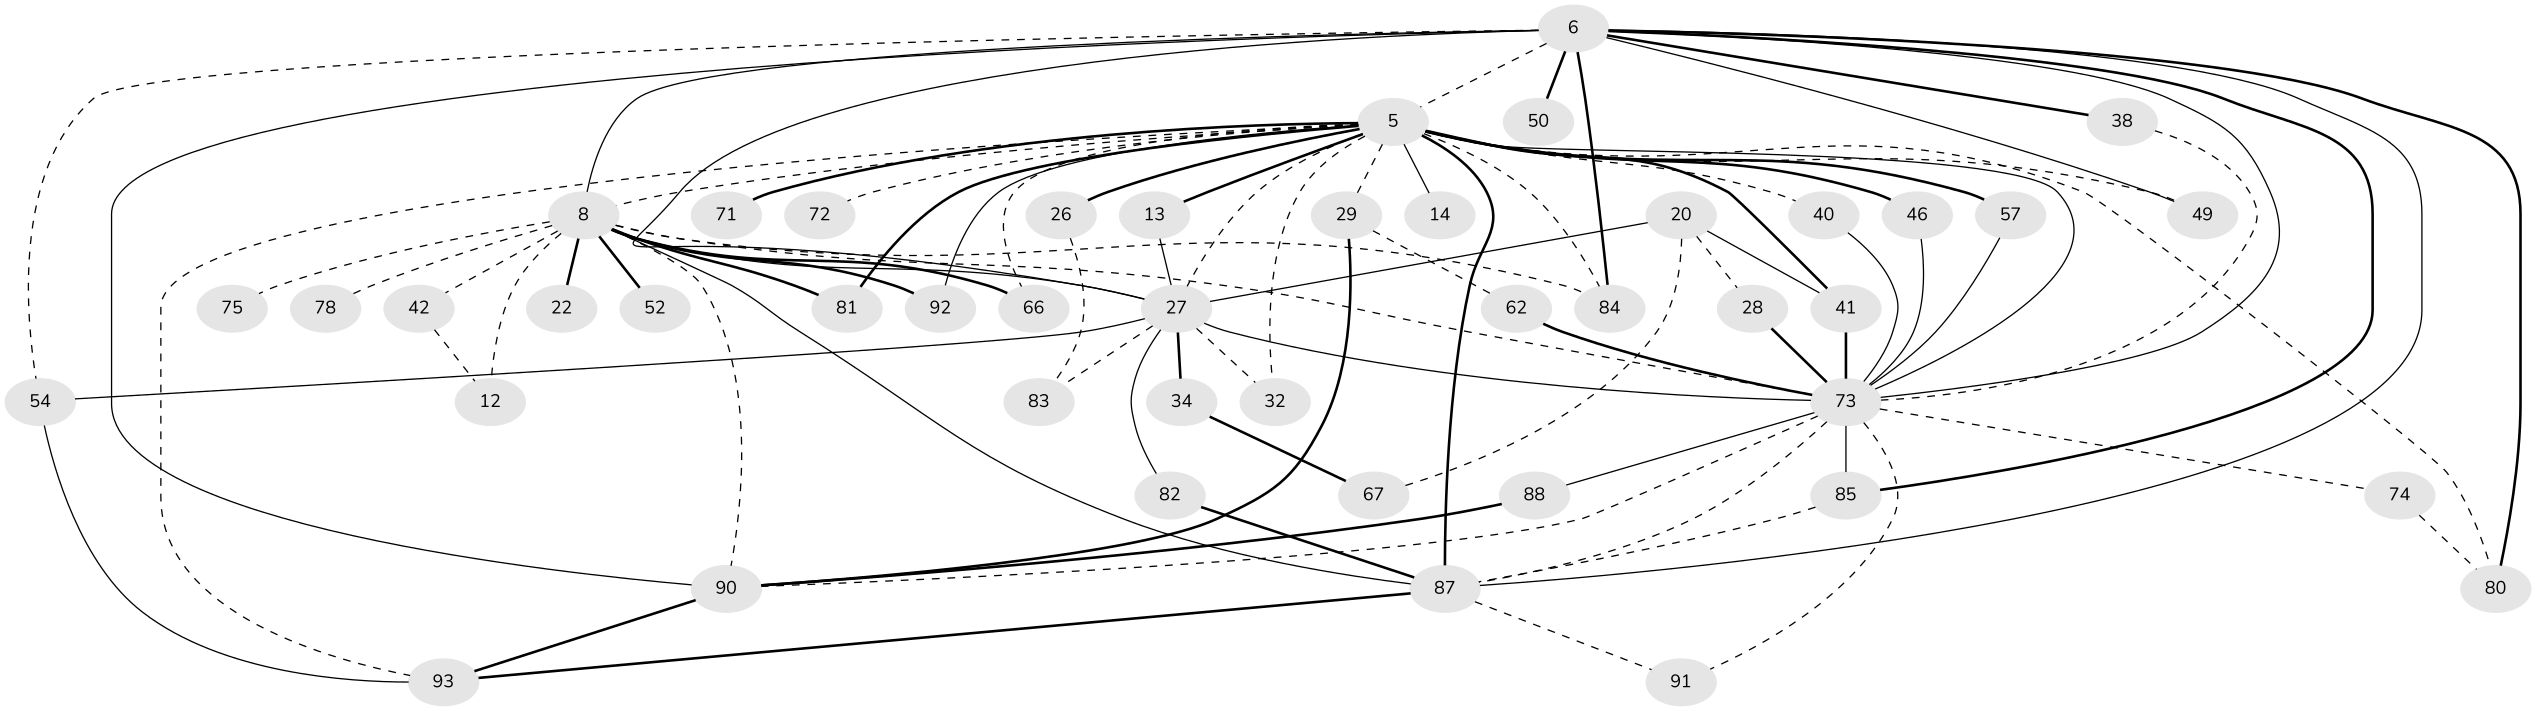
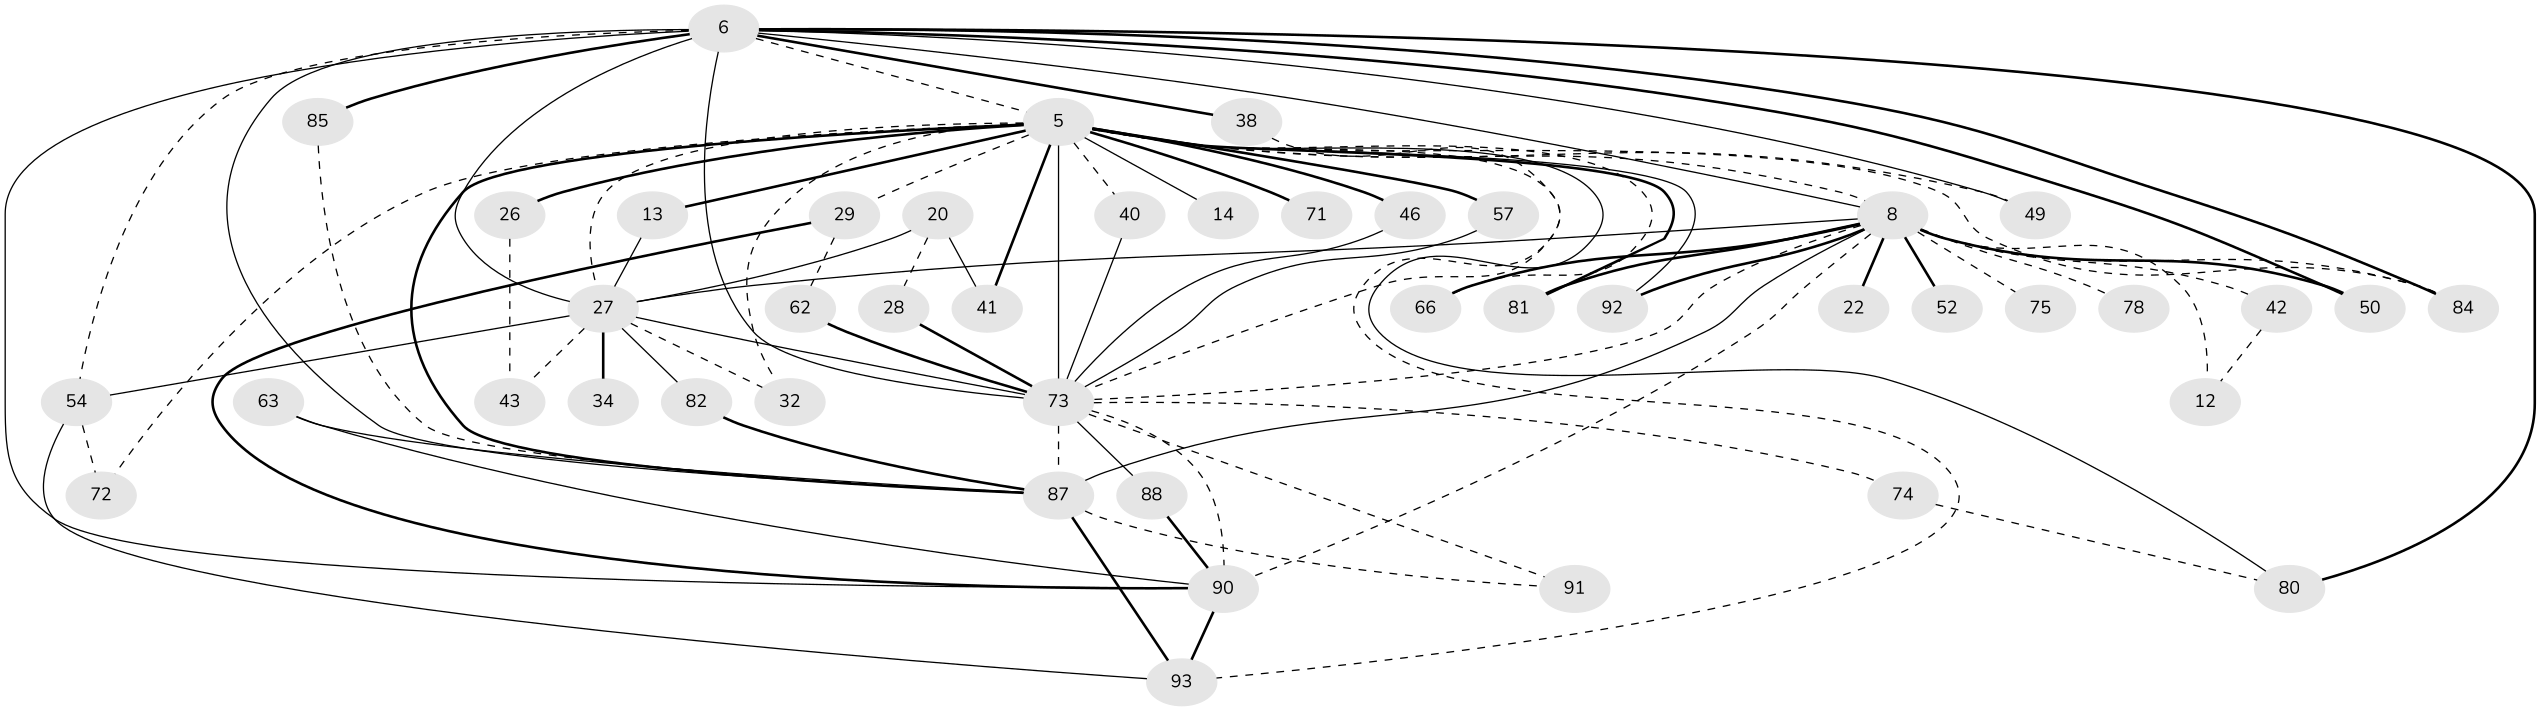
(2063, 186) -> (1420, 357)
none -> (2132, 261)
(1846, 356) -> none
none -> (269, 402)
(1039, 402) -> (510, 402)
none -> (89, 449)
(1846, 449) -> none
(1374, 496) -> none
